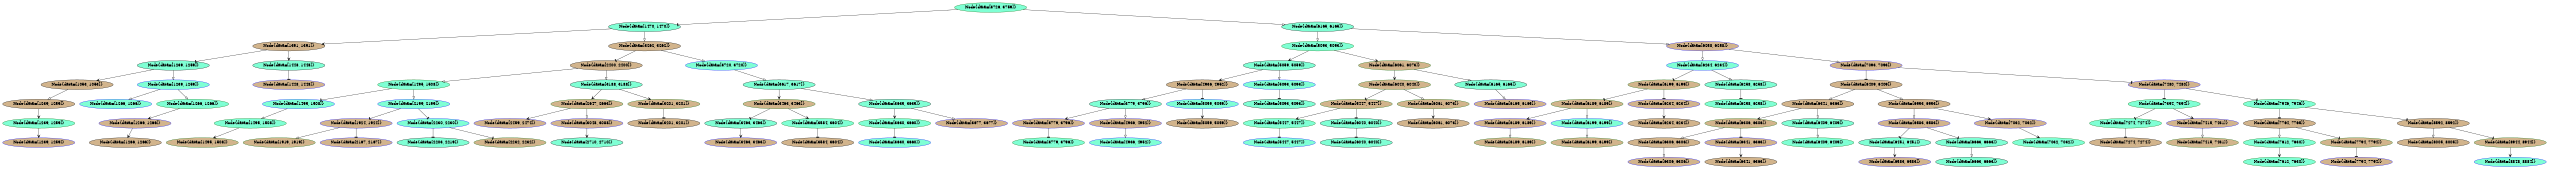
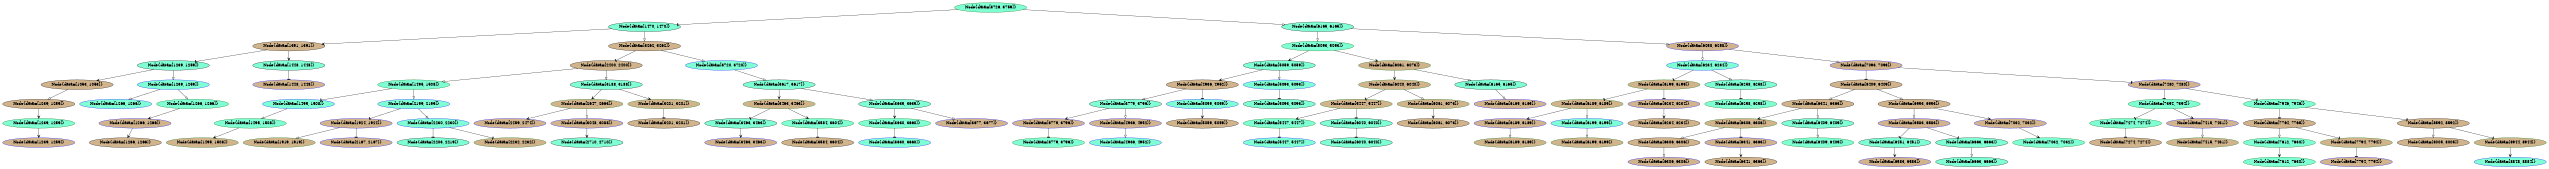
(423, 113) -> (423, 113)
